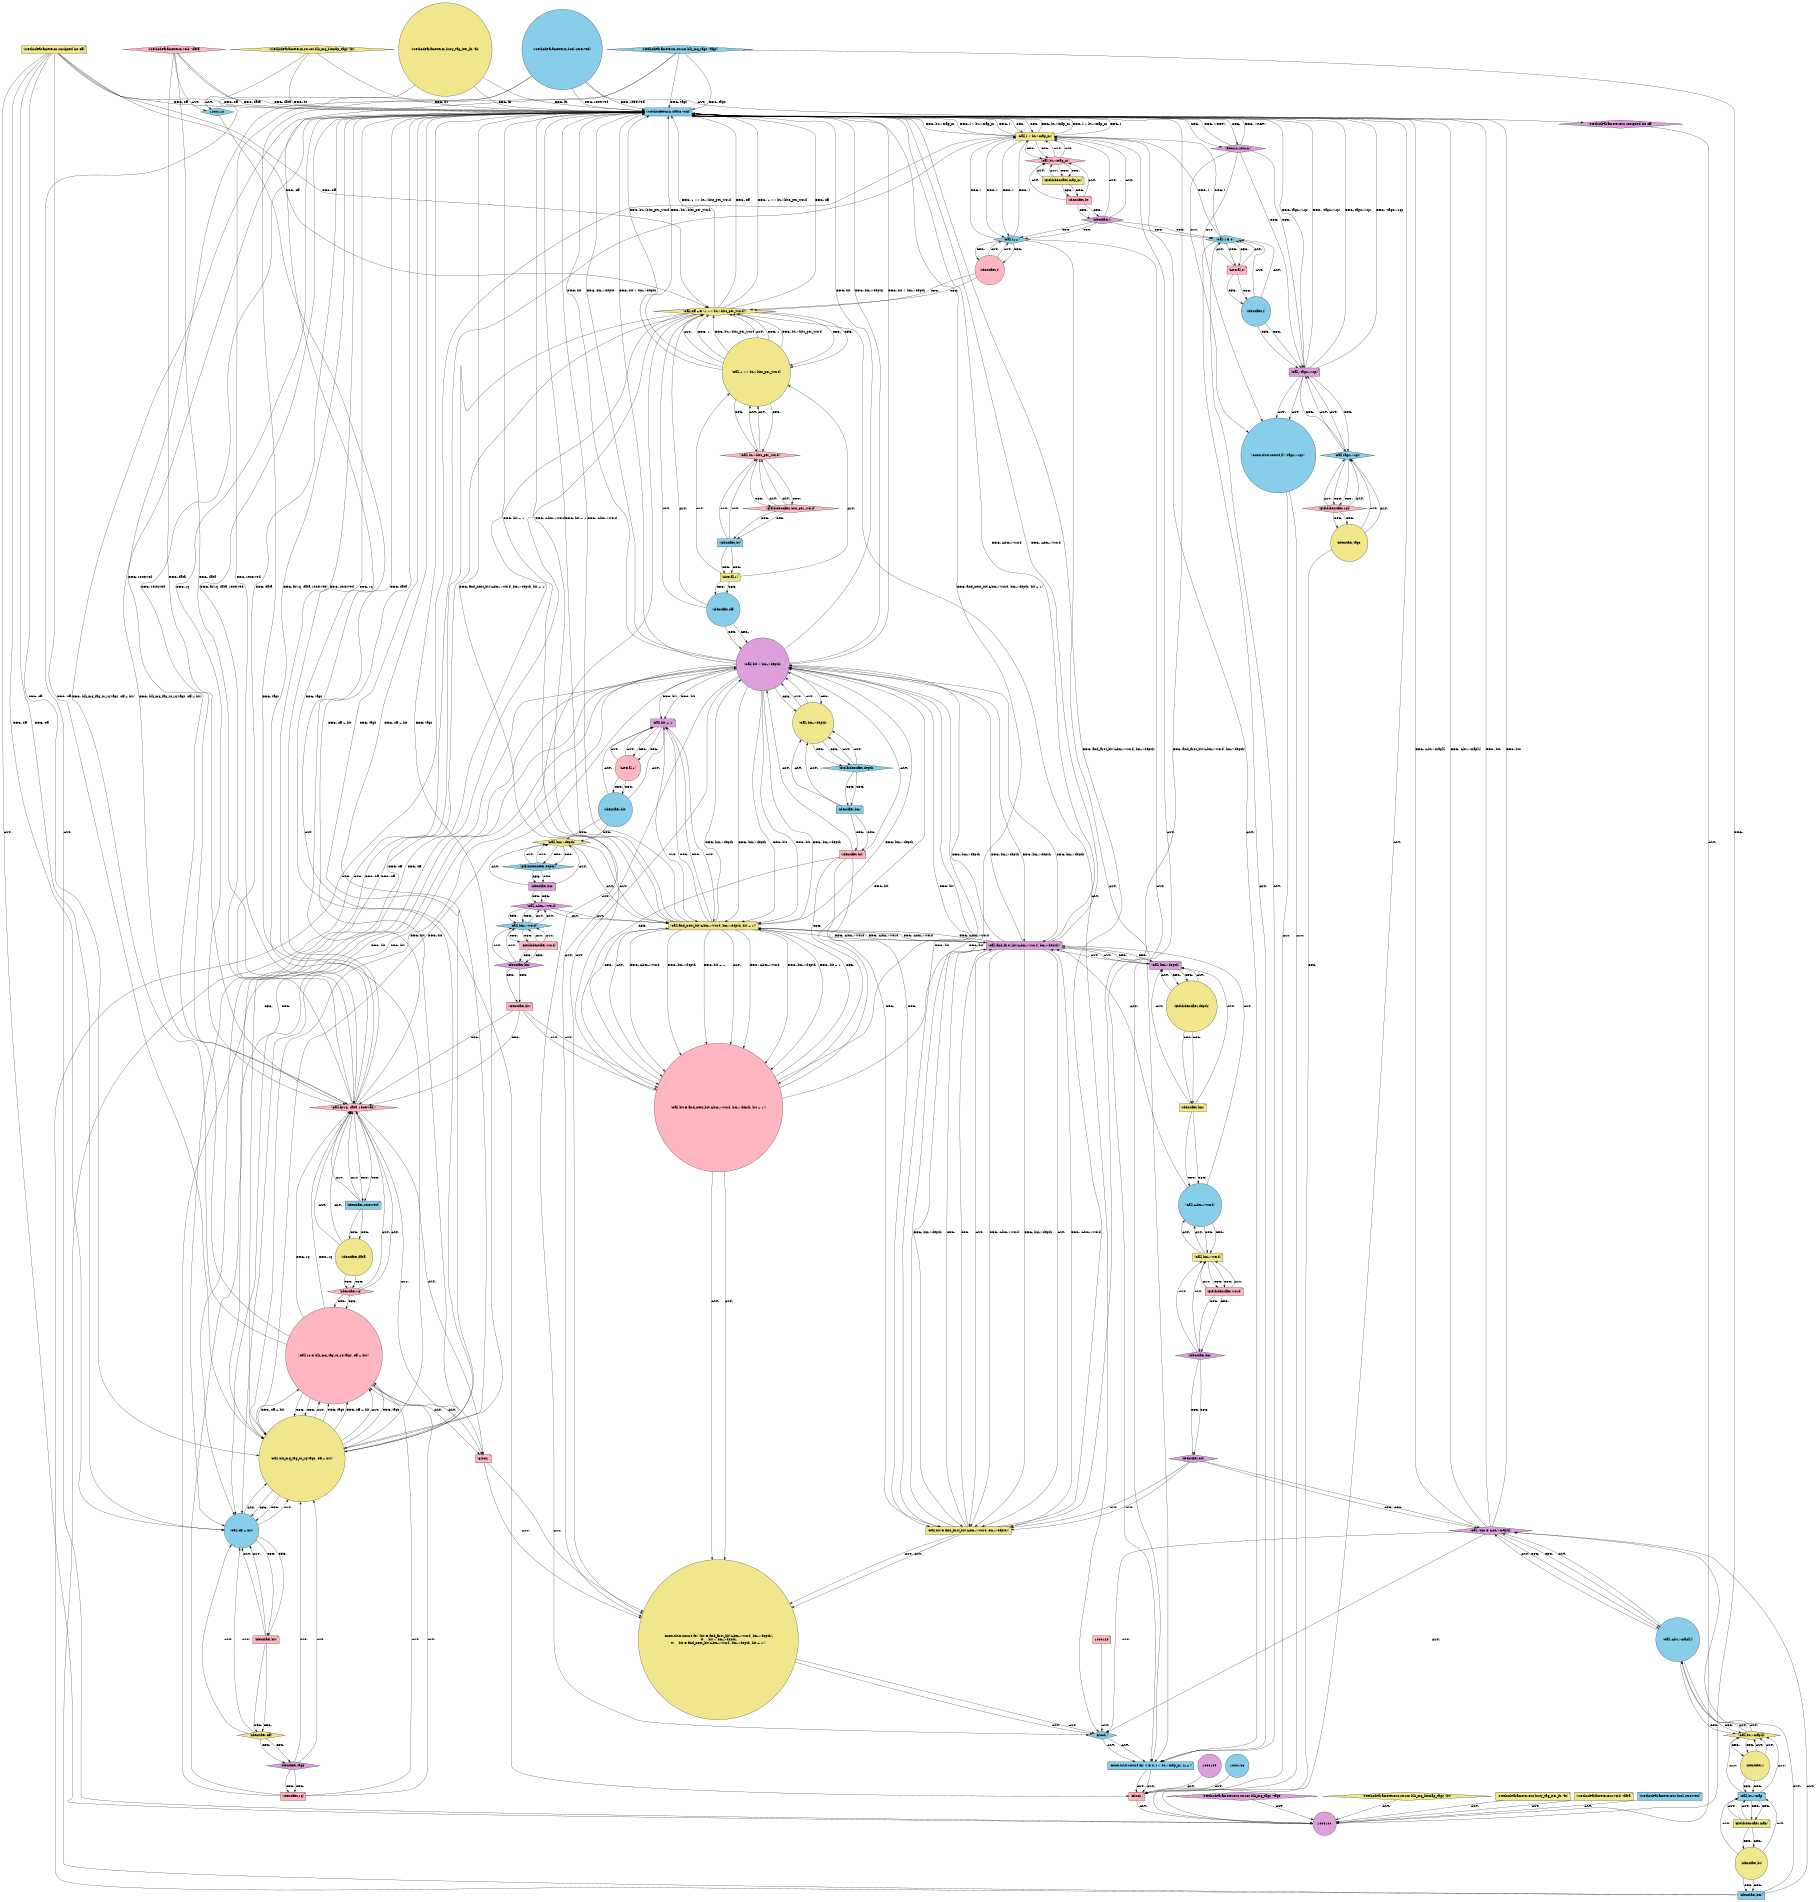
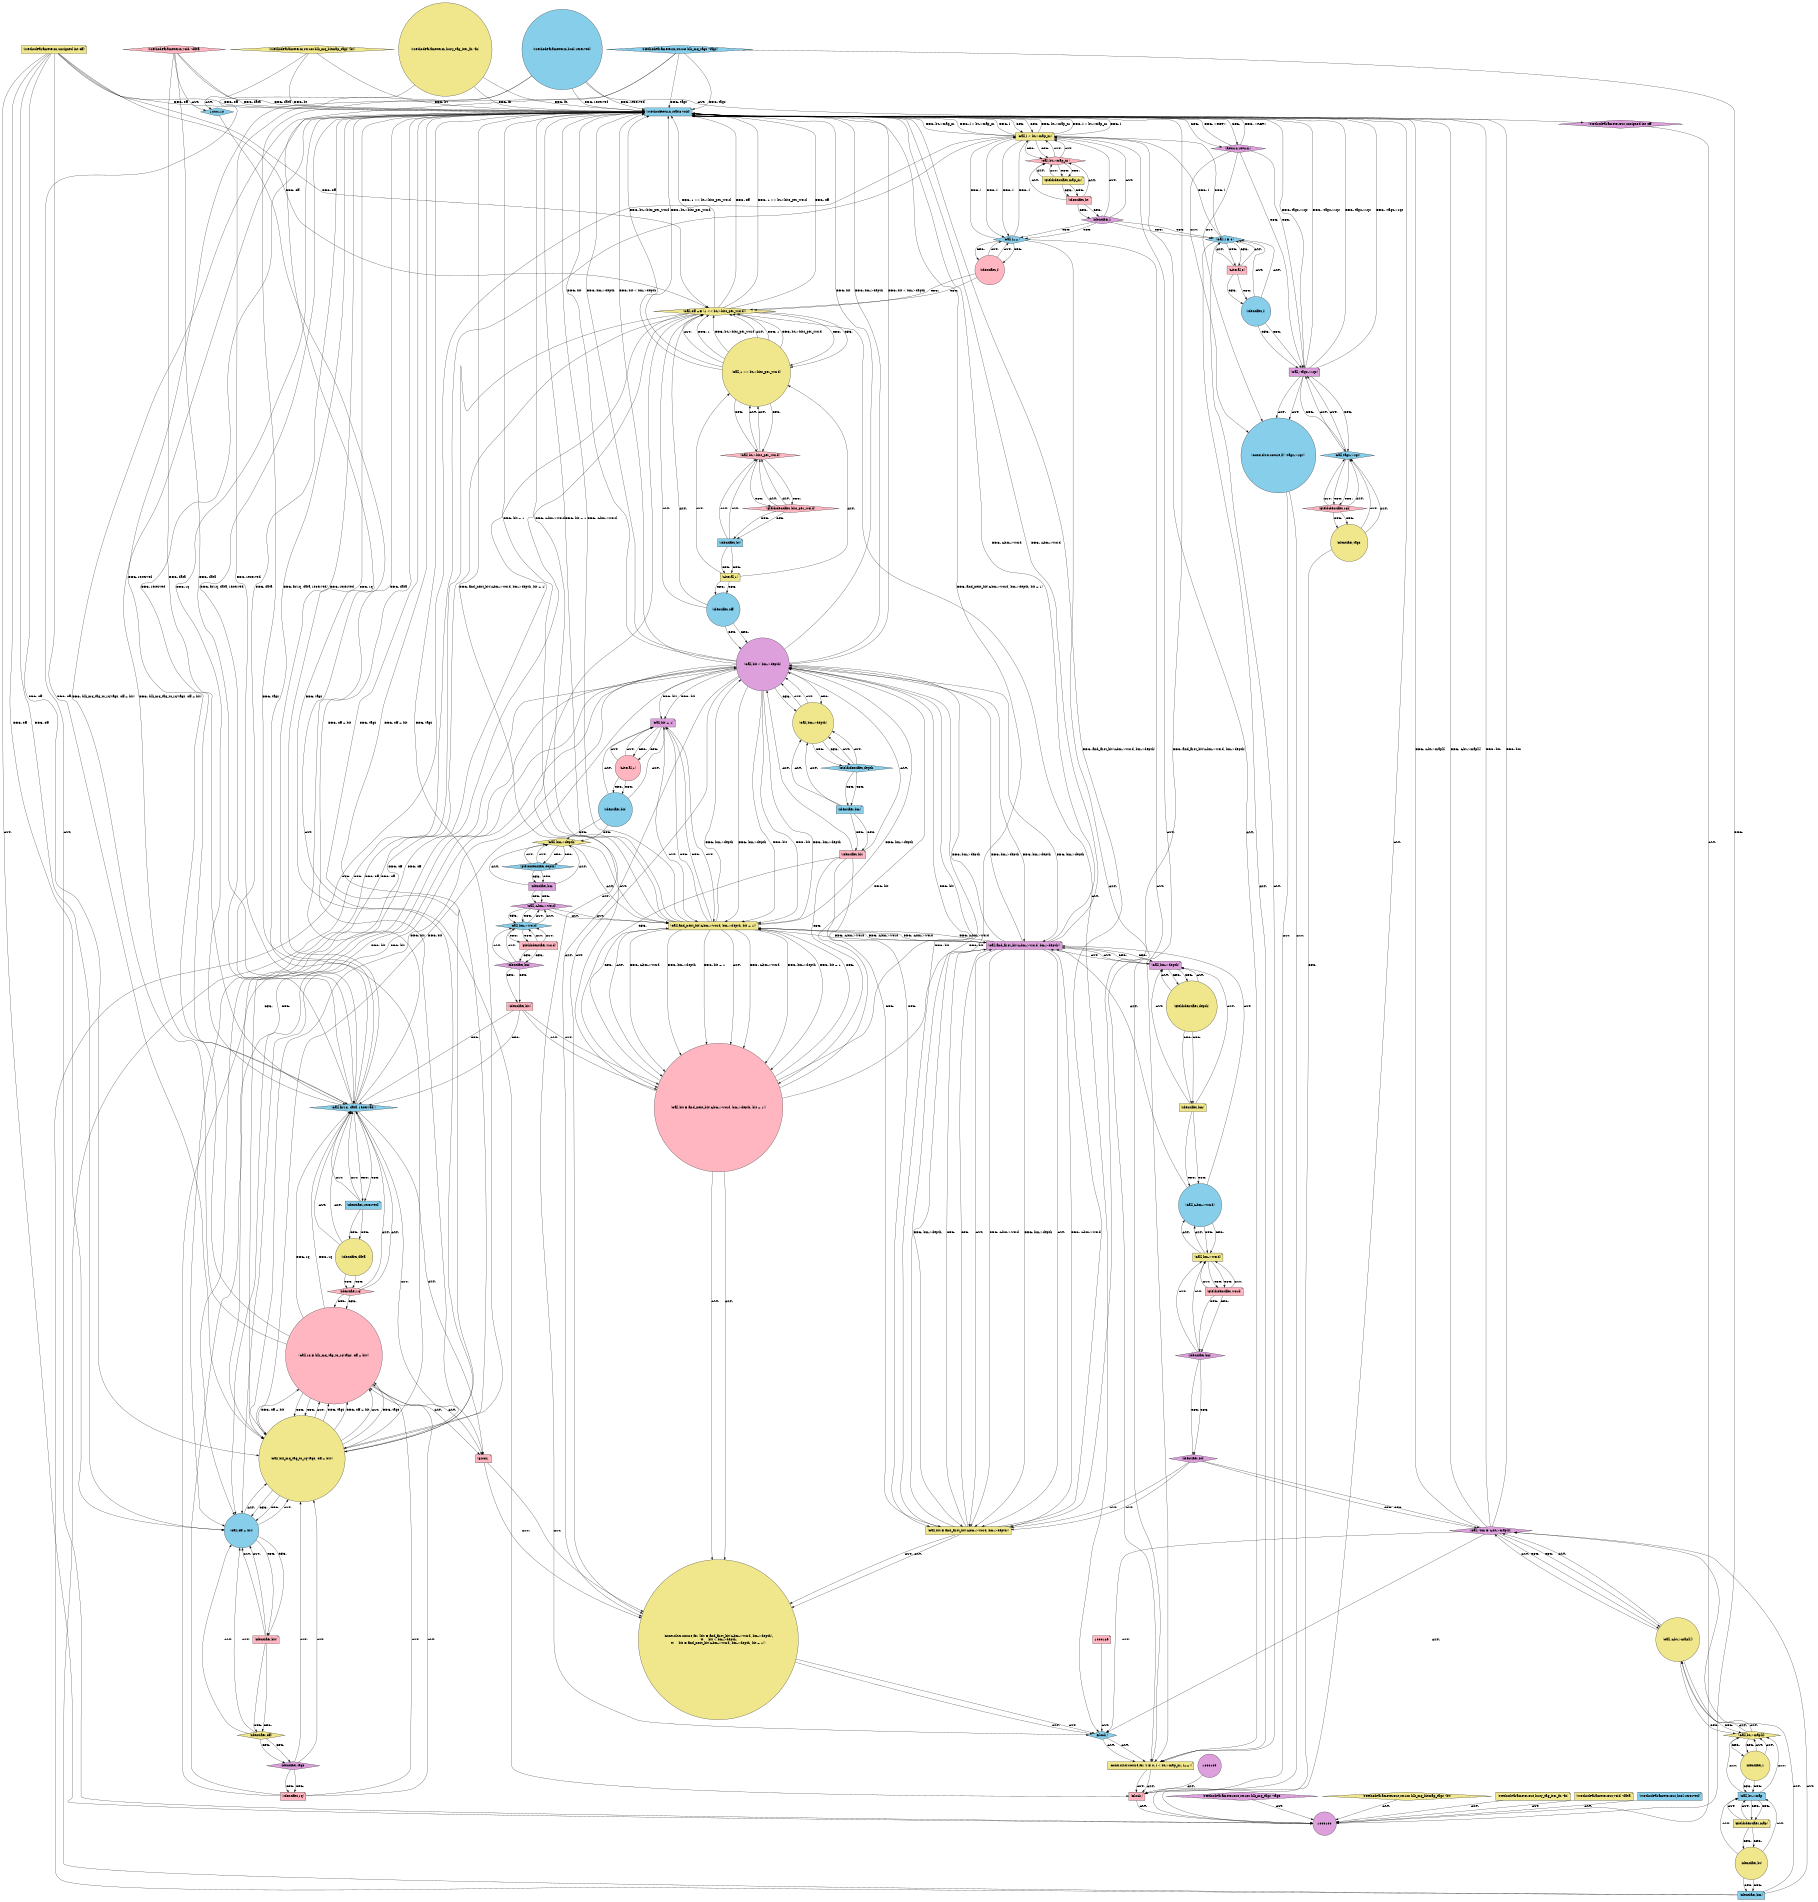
(354, 1108) -> (354, 1108)
(1678, 1640) -> (1678, 1640)
(1151, 1766) -> (1151, 1766)
(1237, 1766) -> none
